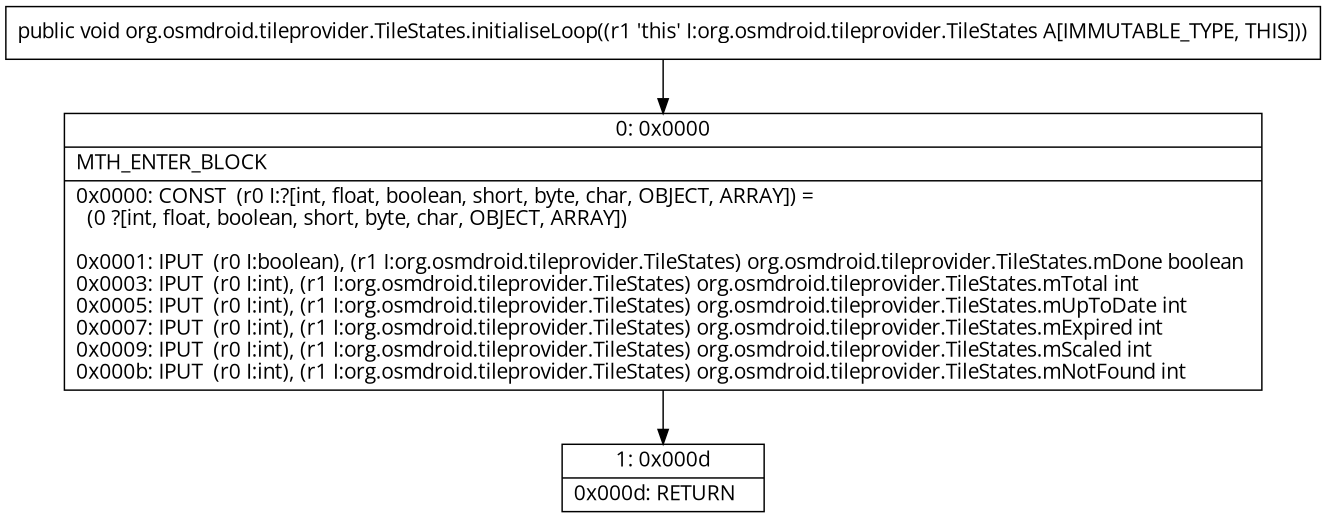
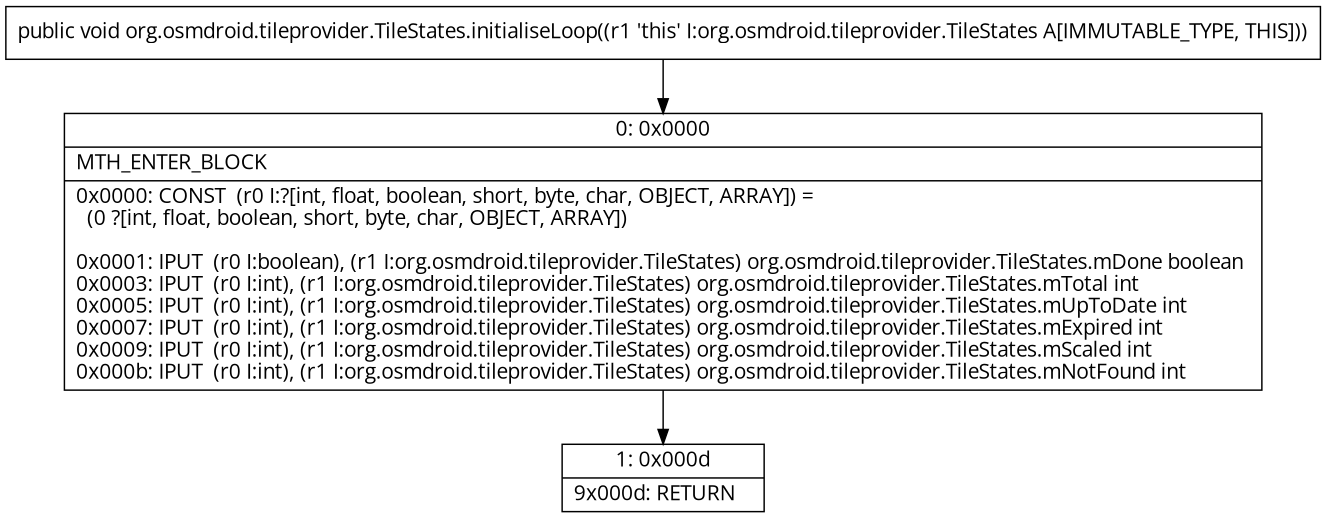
(663, 494) -> (663, 494)
